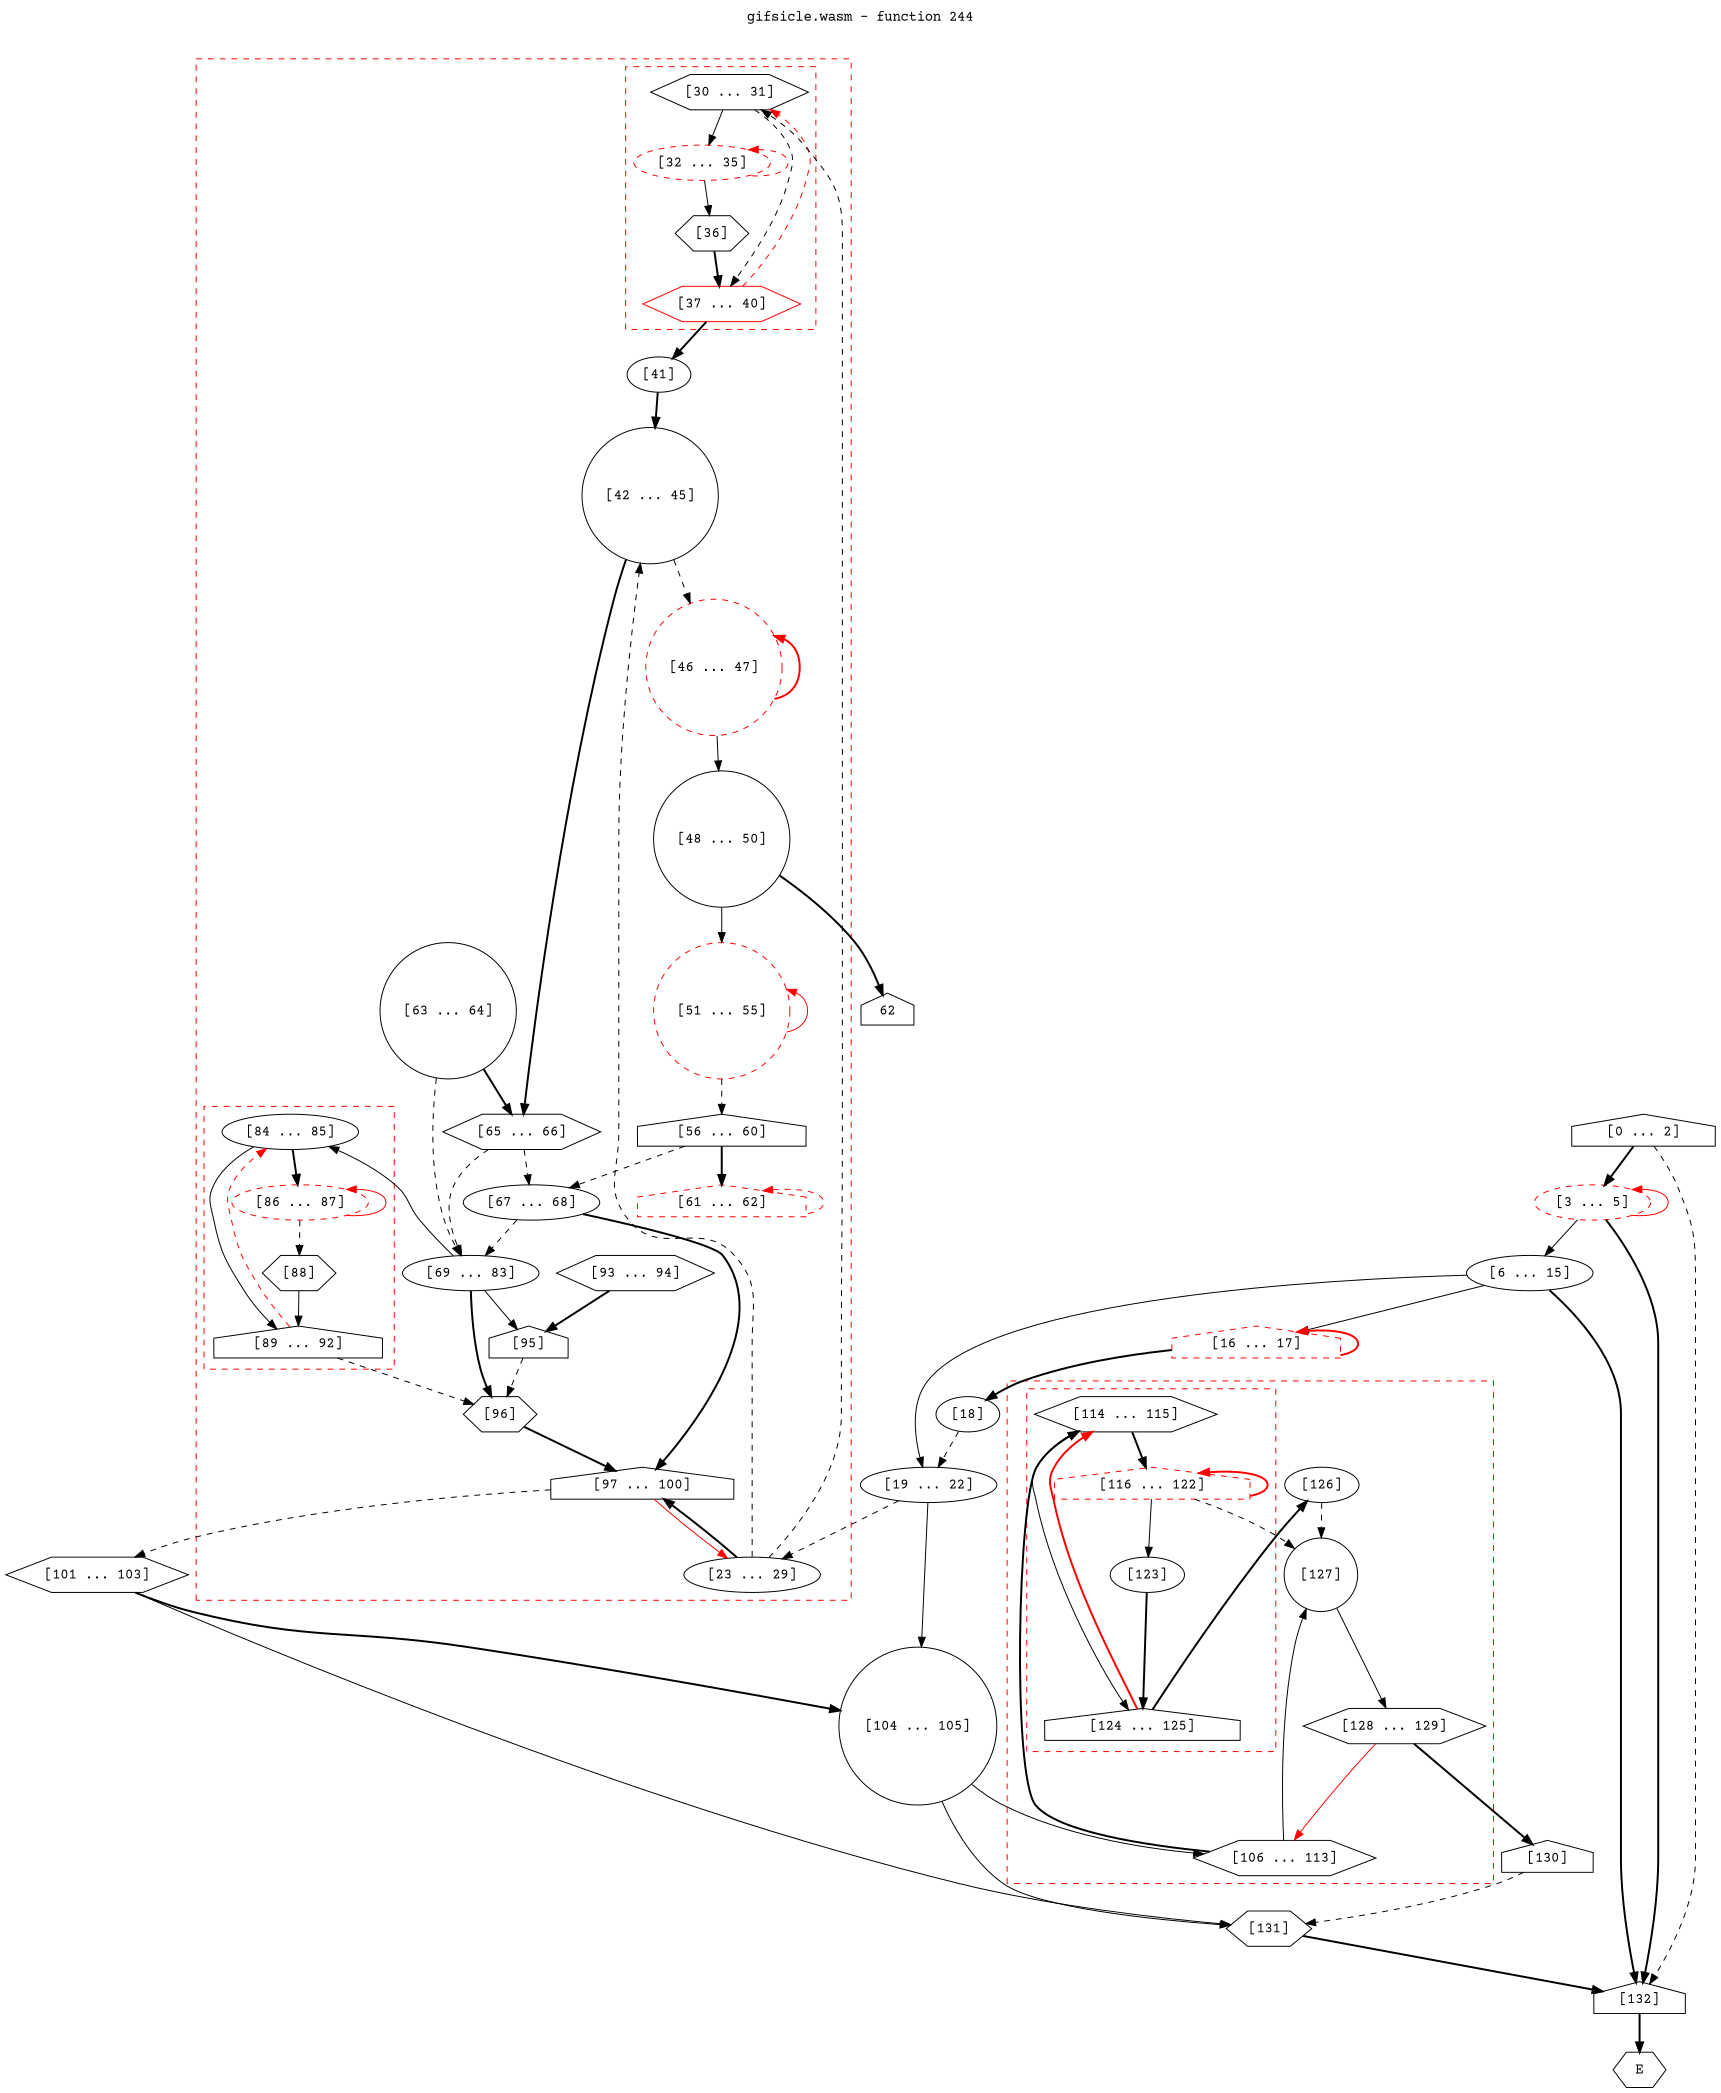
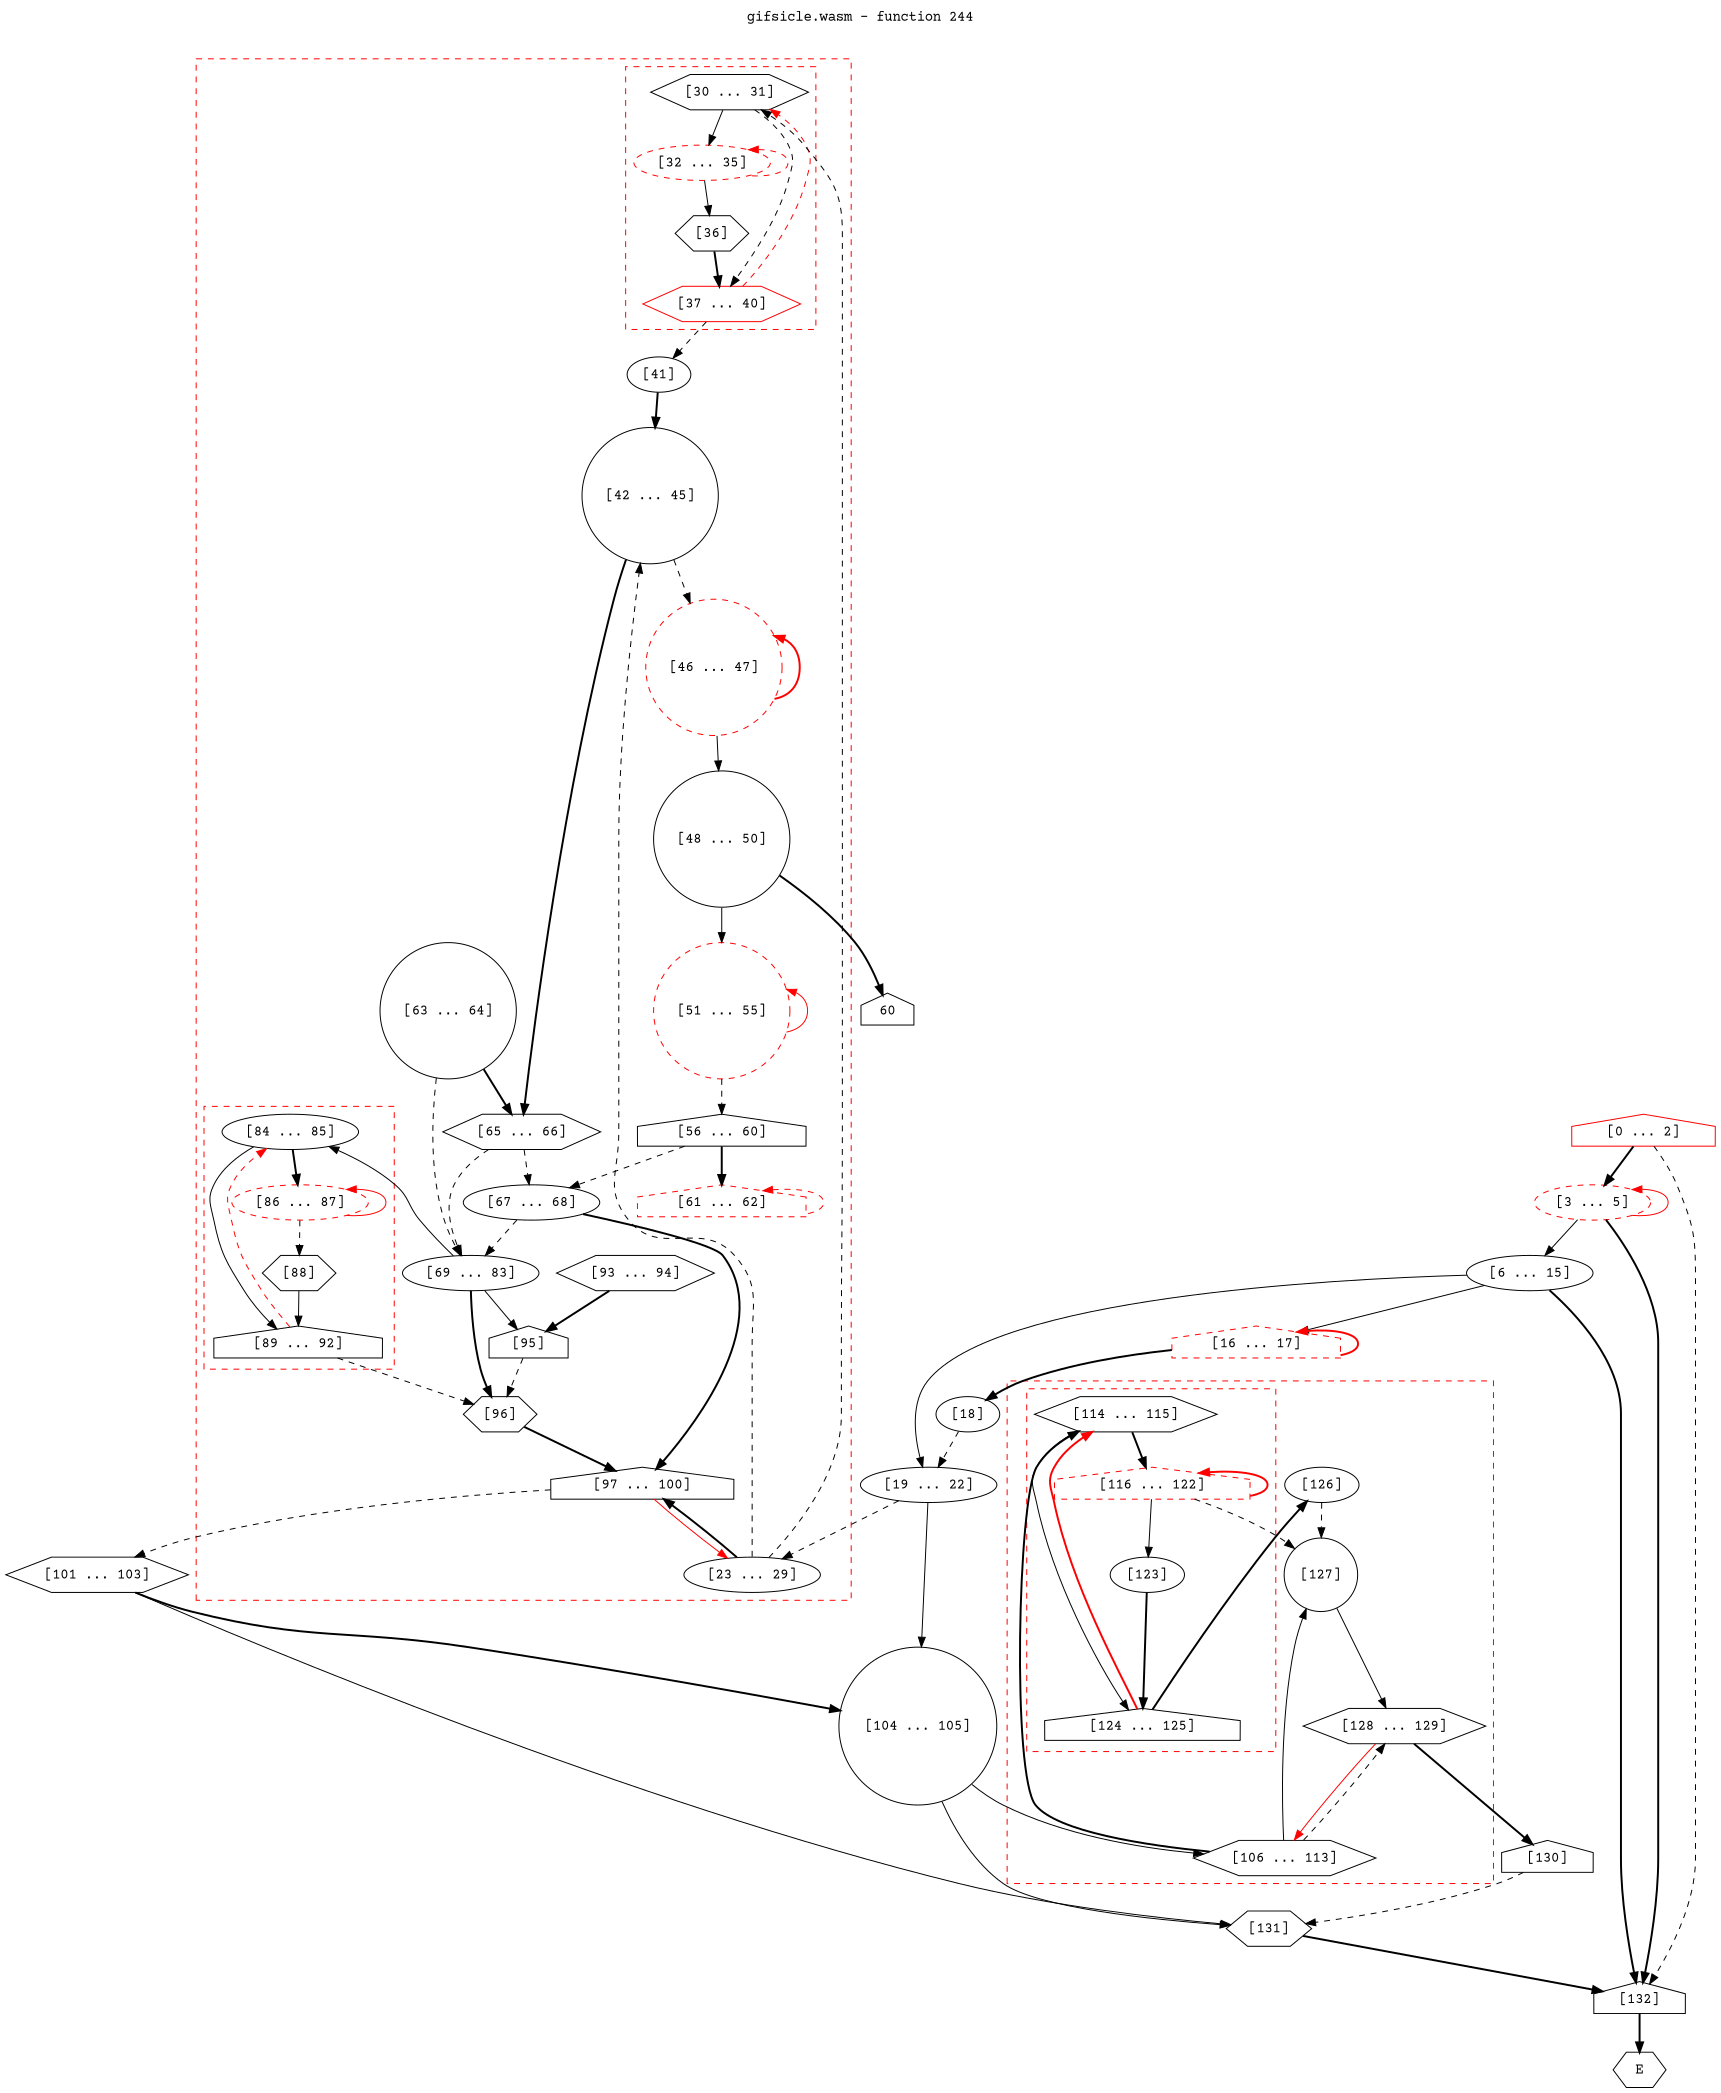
(693, 336) -> (693, 336)
(887, 1011) -> (887, 1011)
(1644, 1132) -> (1644, 1132)
none -> (1342, 1797)
